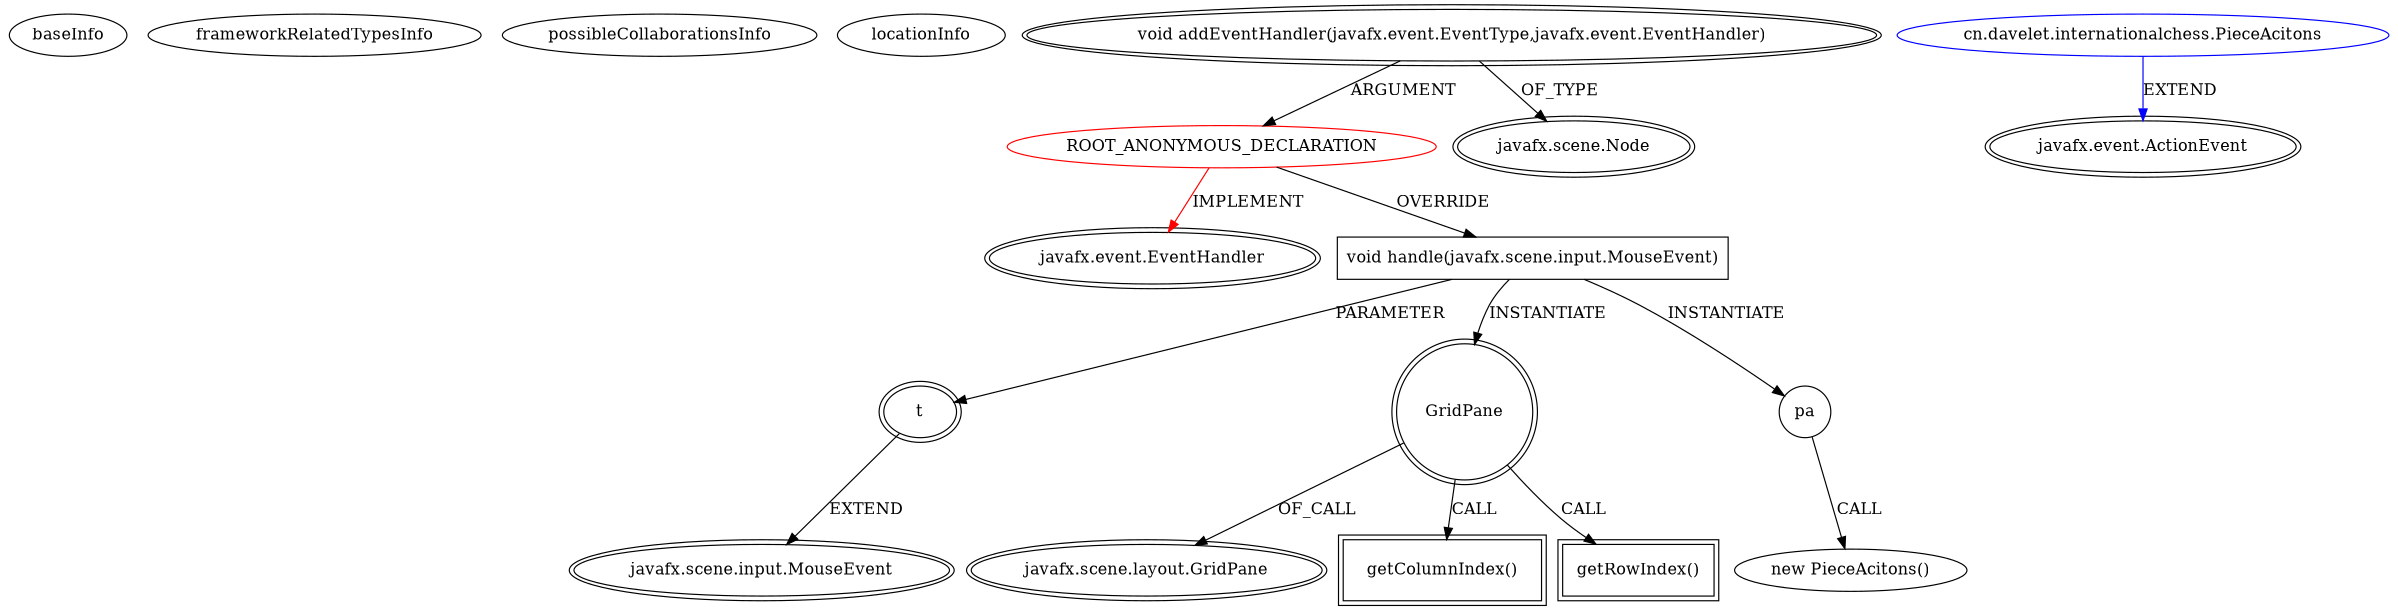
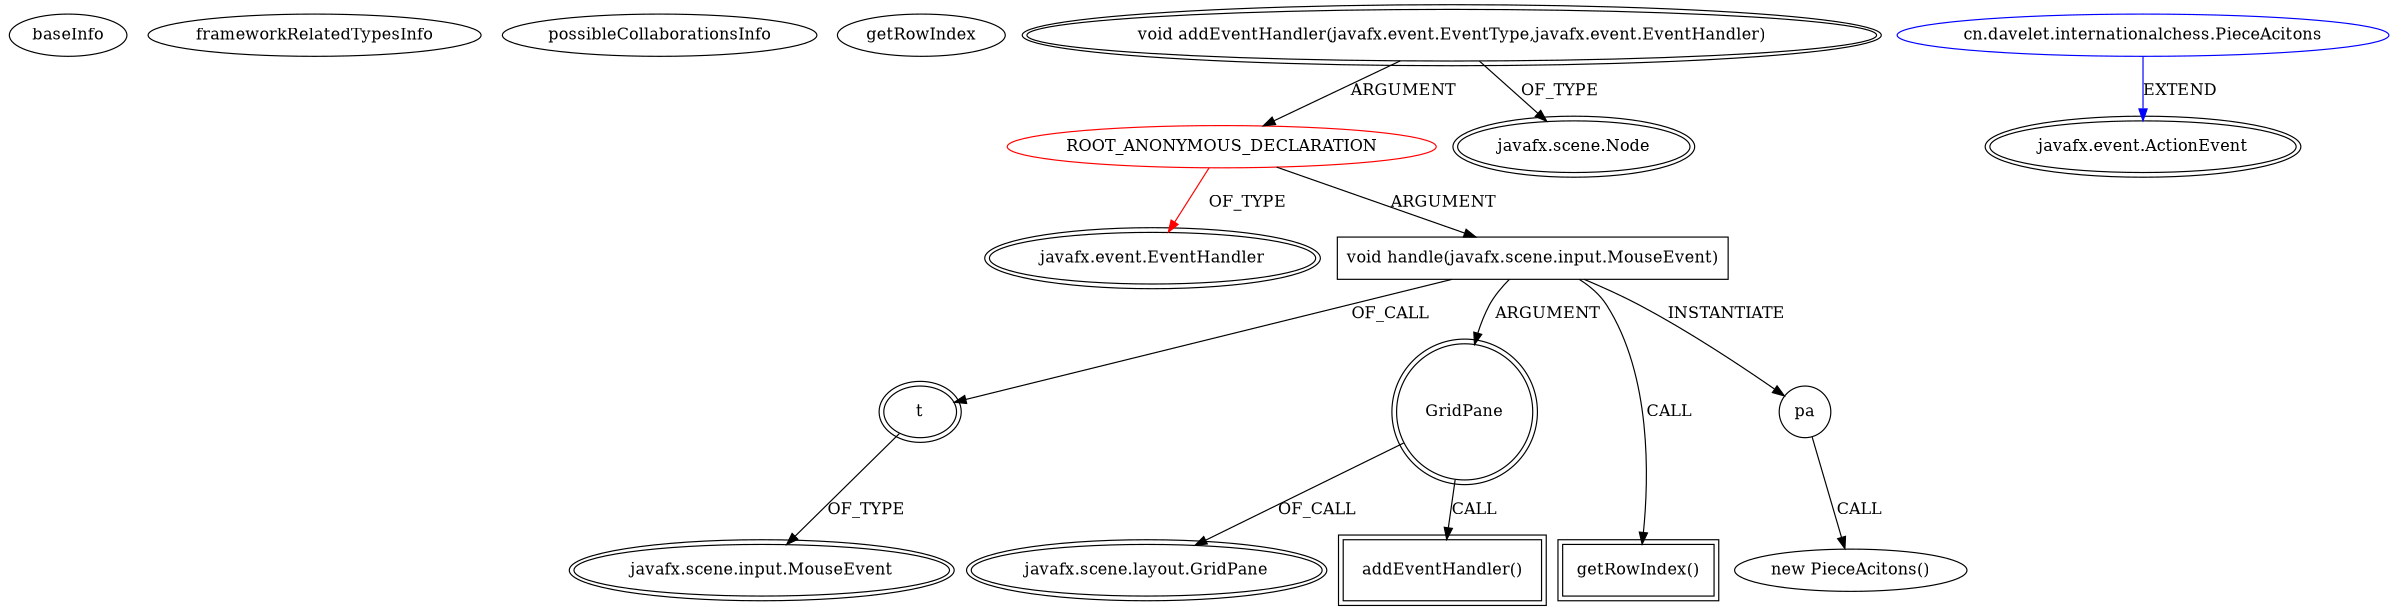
(921, 35) -> (921, 35)
(1248, 202) -> (1248, 202)
(1444, 202) -> (1444, 202)
(1391, 314) -> (1391, 314)
(1548, 314) -> (1548, 314)
(1544, 504) -> (1640, 397)
(867, 510) -> (867, 510)
(1442, 570) -> (1442, 570)
